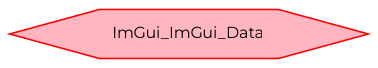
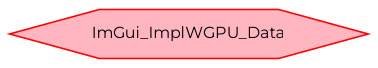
(189, 34) -> (189, 34)
